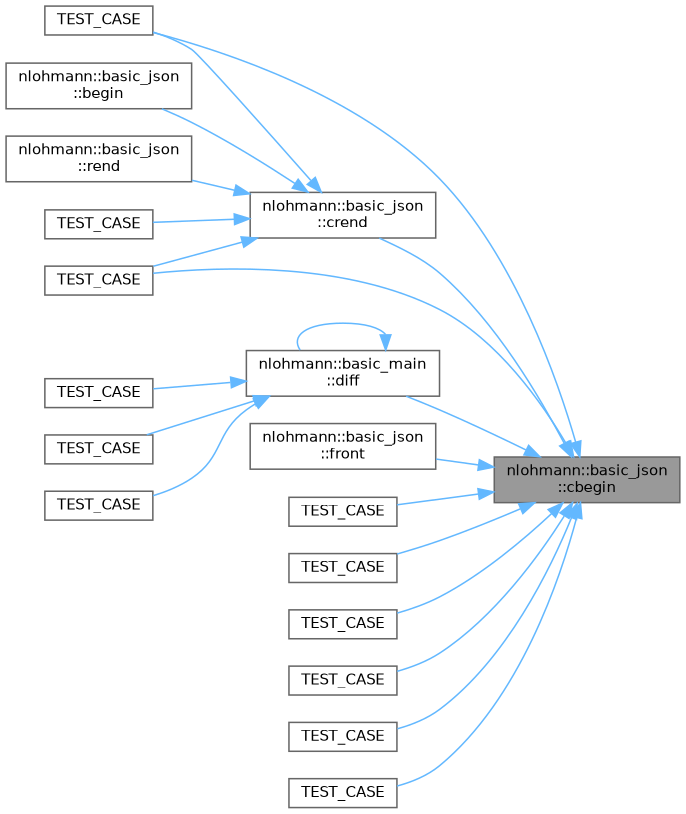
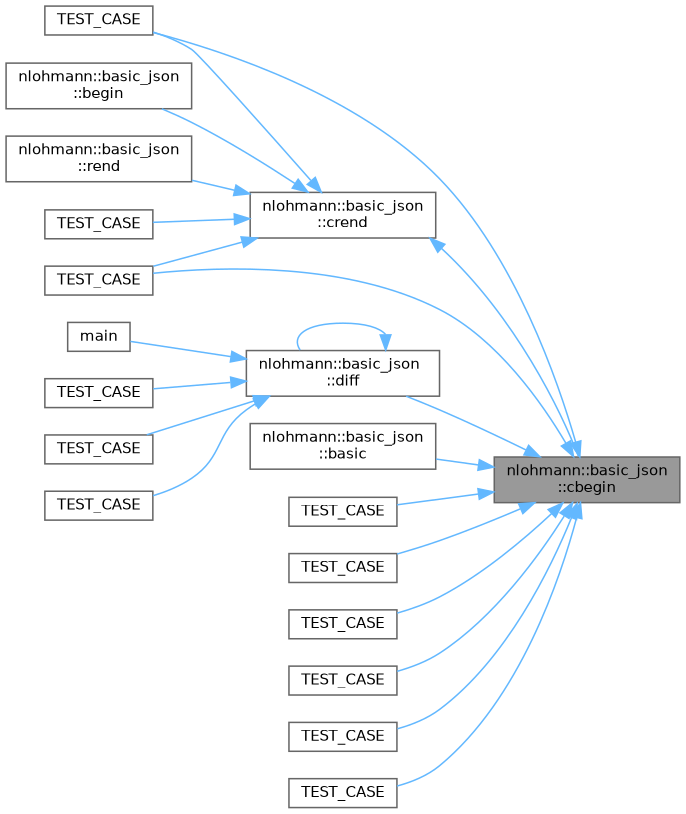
(488, 325) -> (521, 345)
none -> (99, 337)
(343, 373) -> (343, 373)
(343, 446) -> (343, 446)
